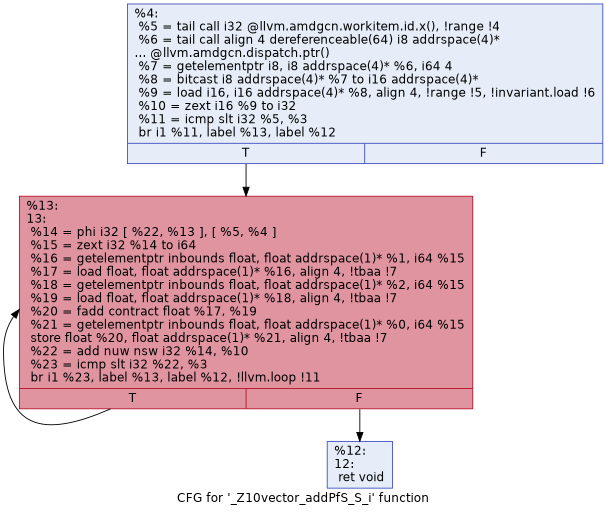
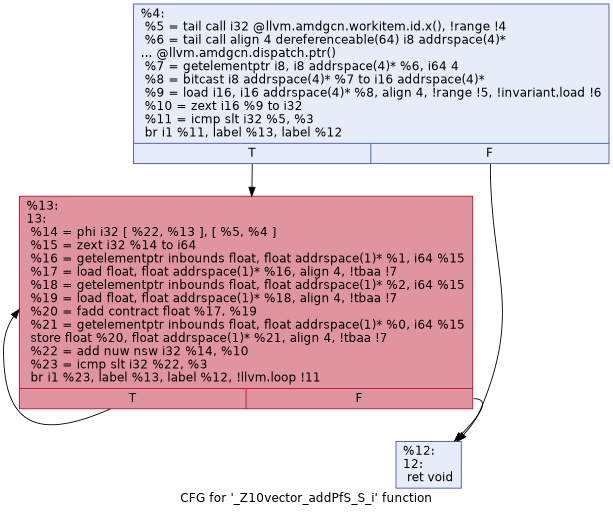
none -> (502, 303)
